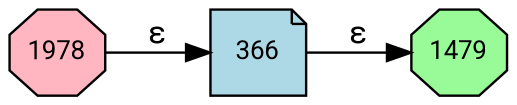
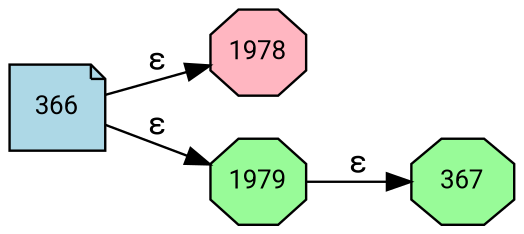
(145, 53) -> (146, 83)
(459, 53) -> (258, 182)
none -> (463, 182)
